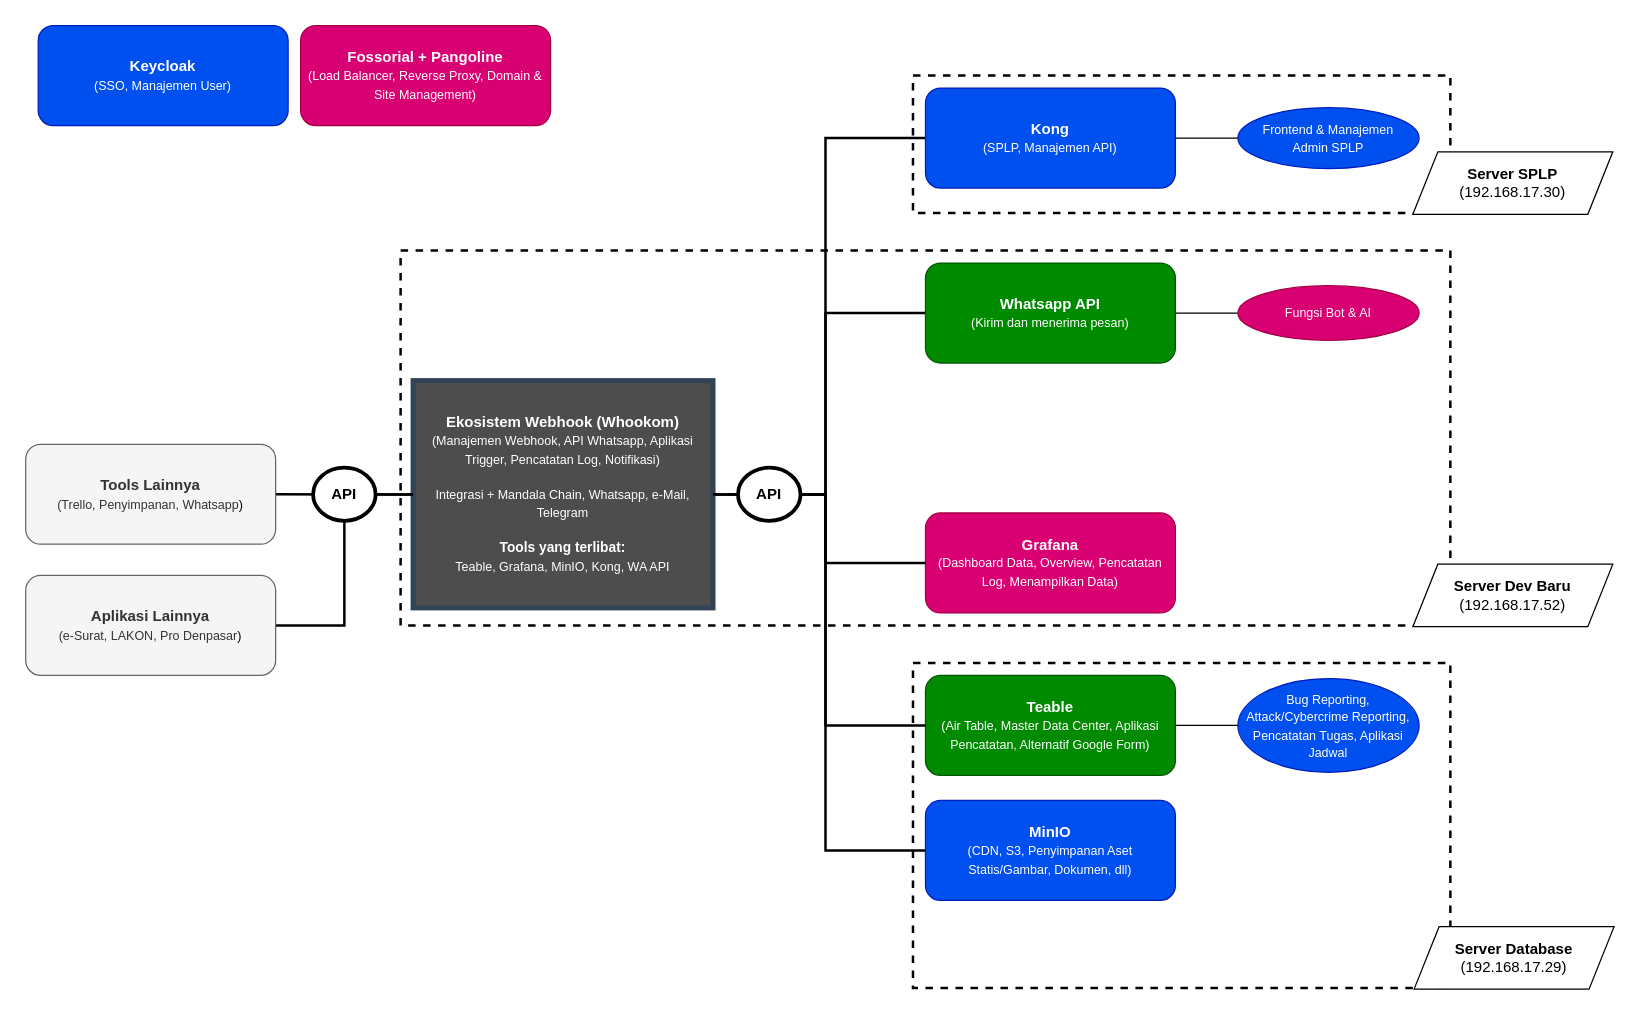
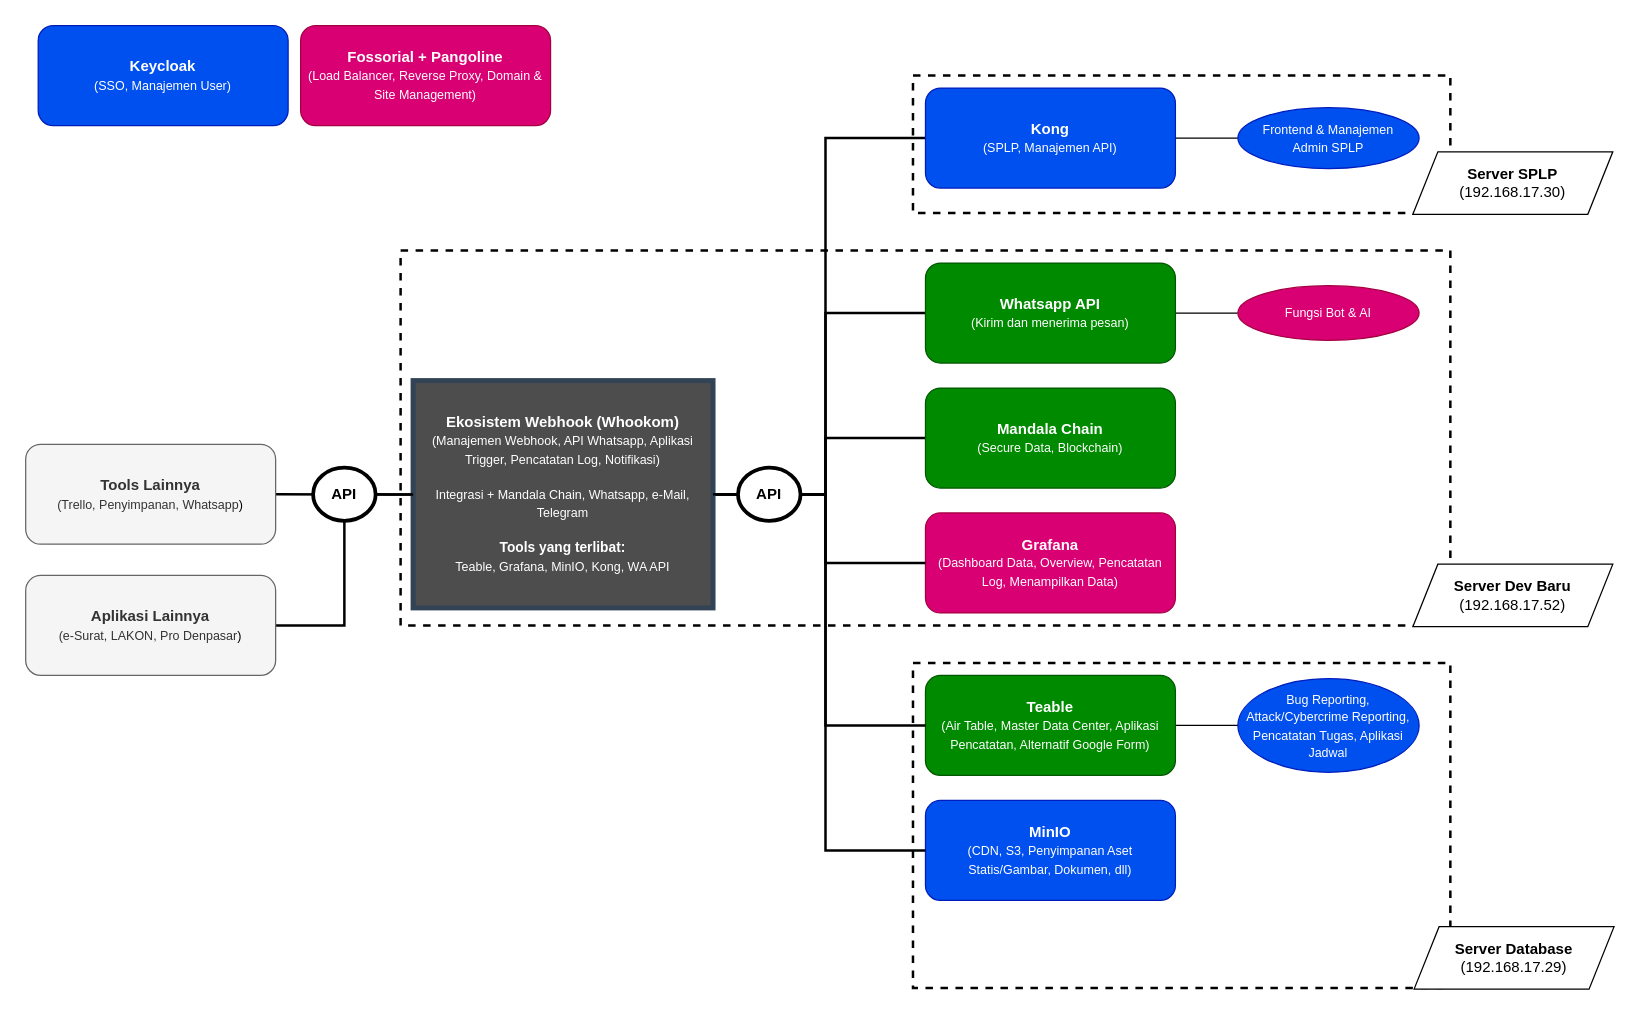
none -> (876, 438)
none -> (1051, 438)
